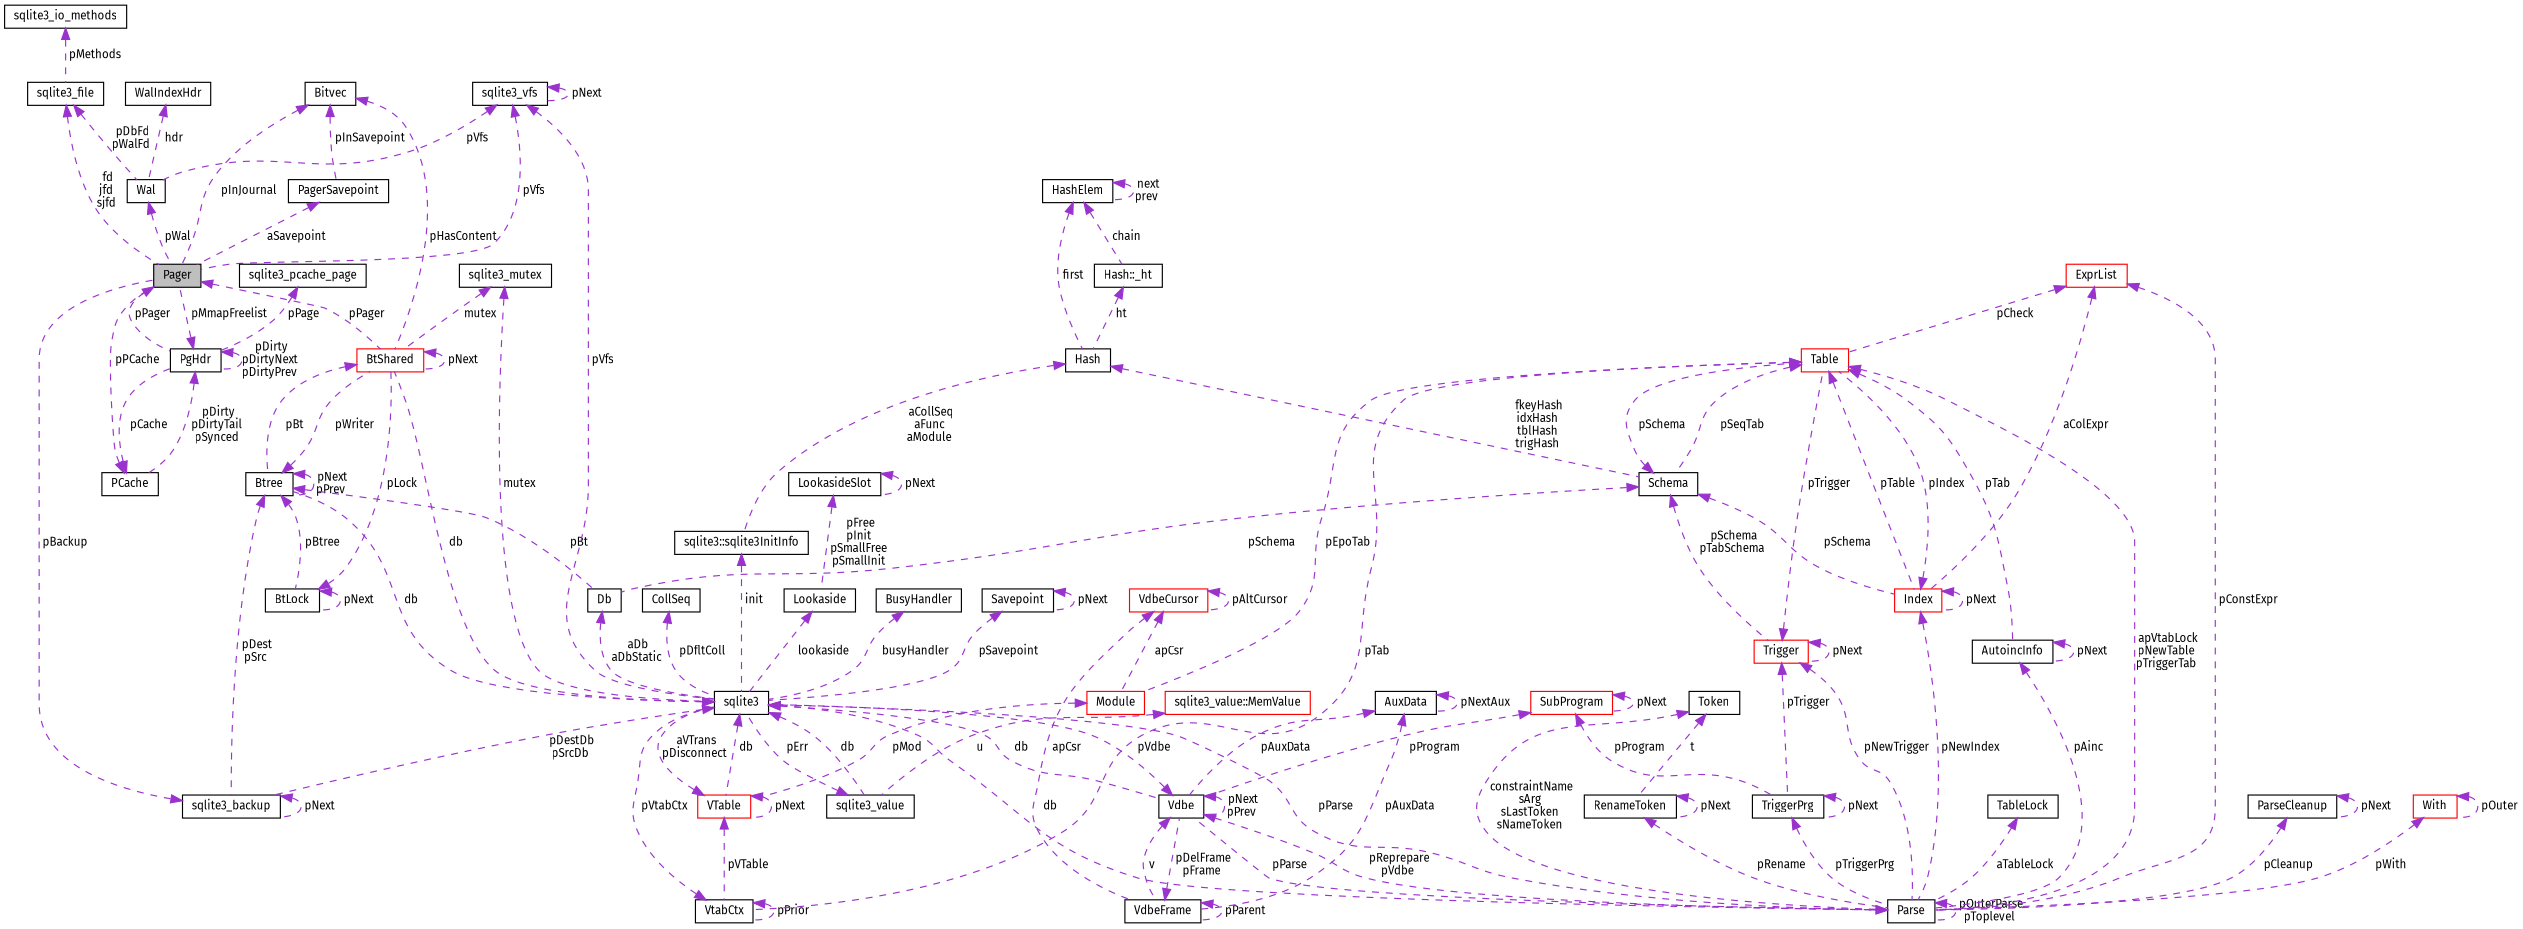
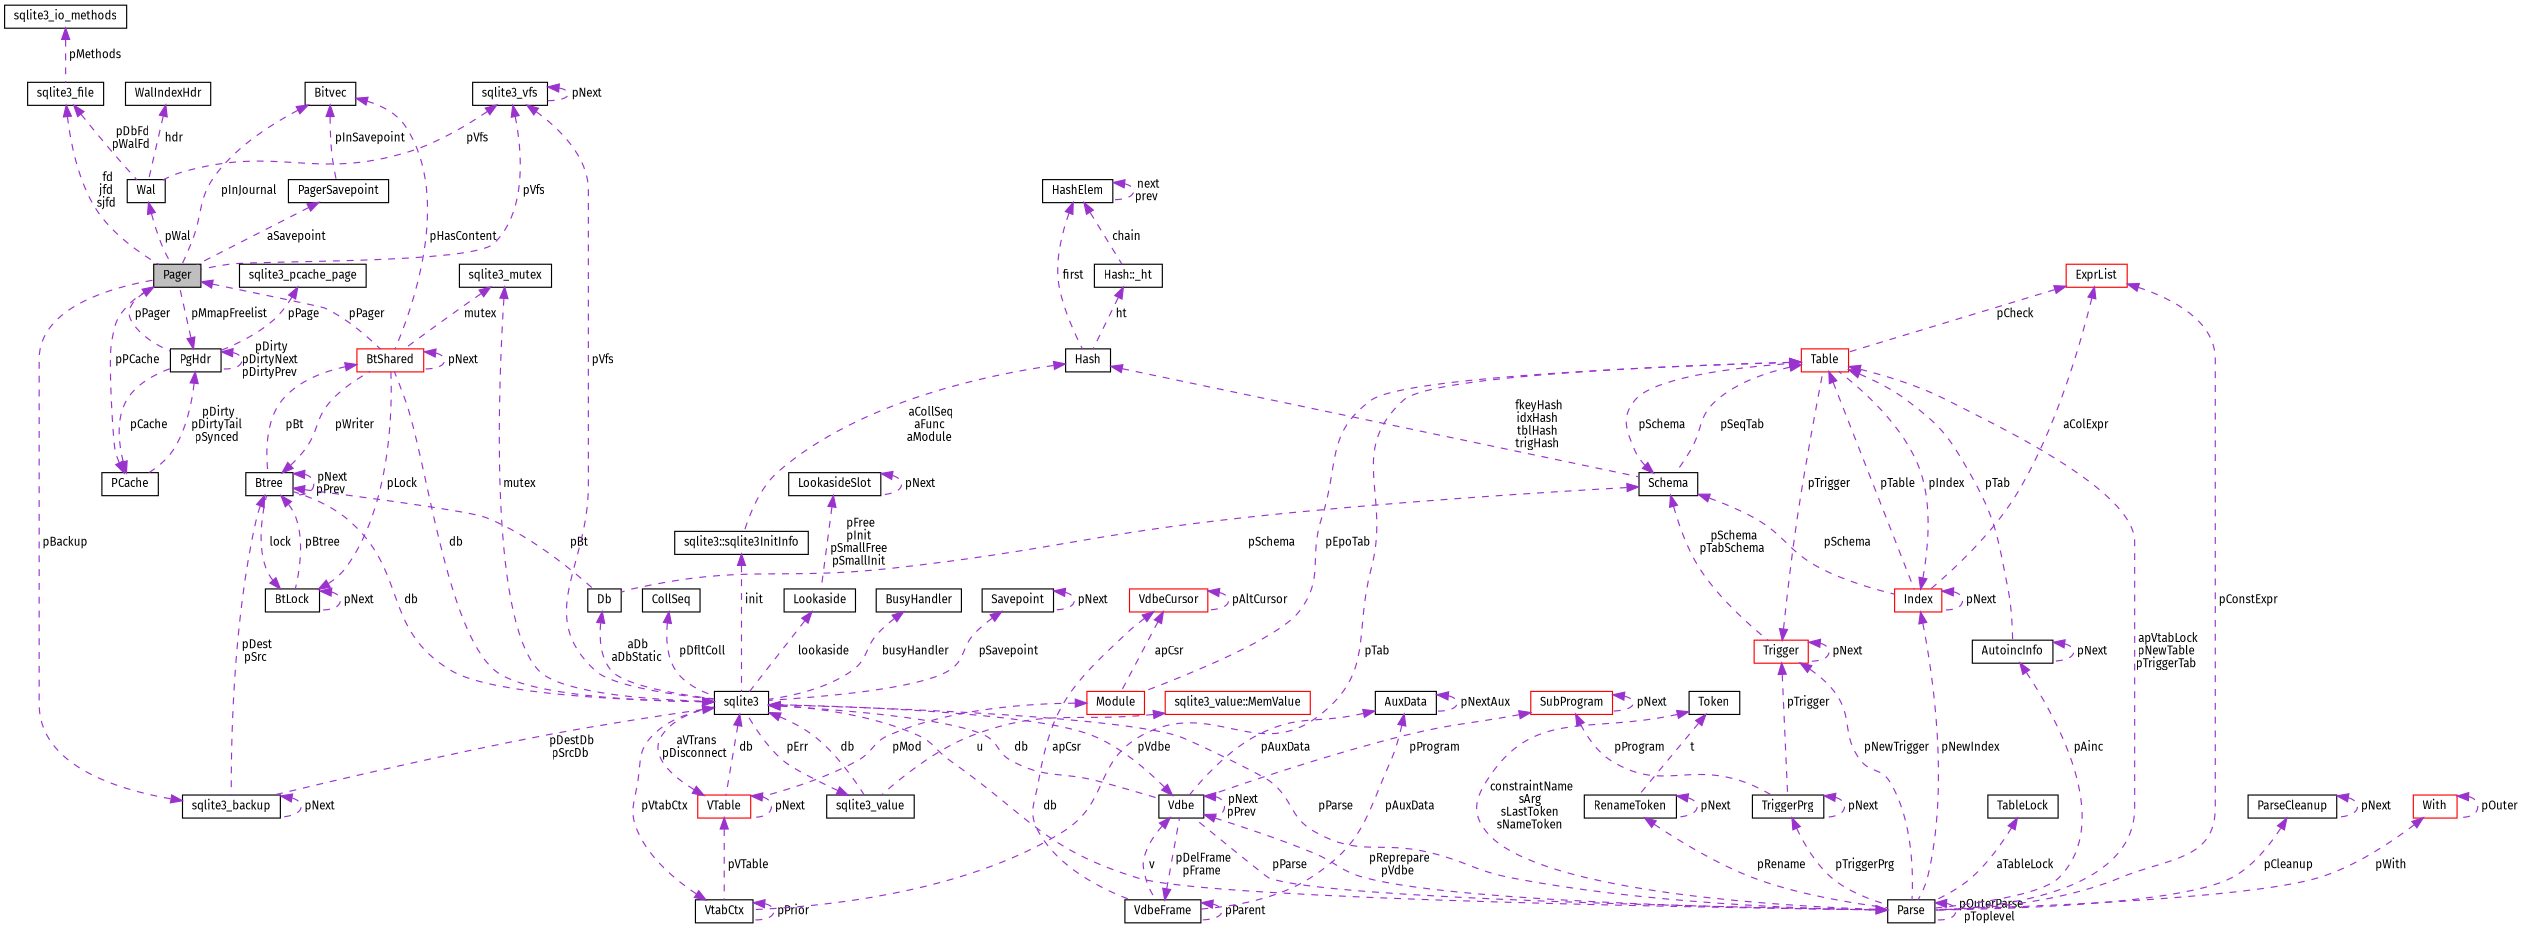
none -> (261, 539)
